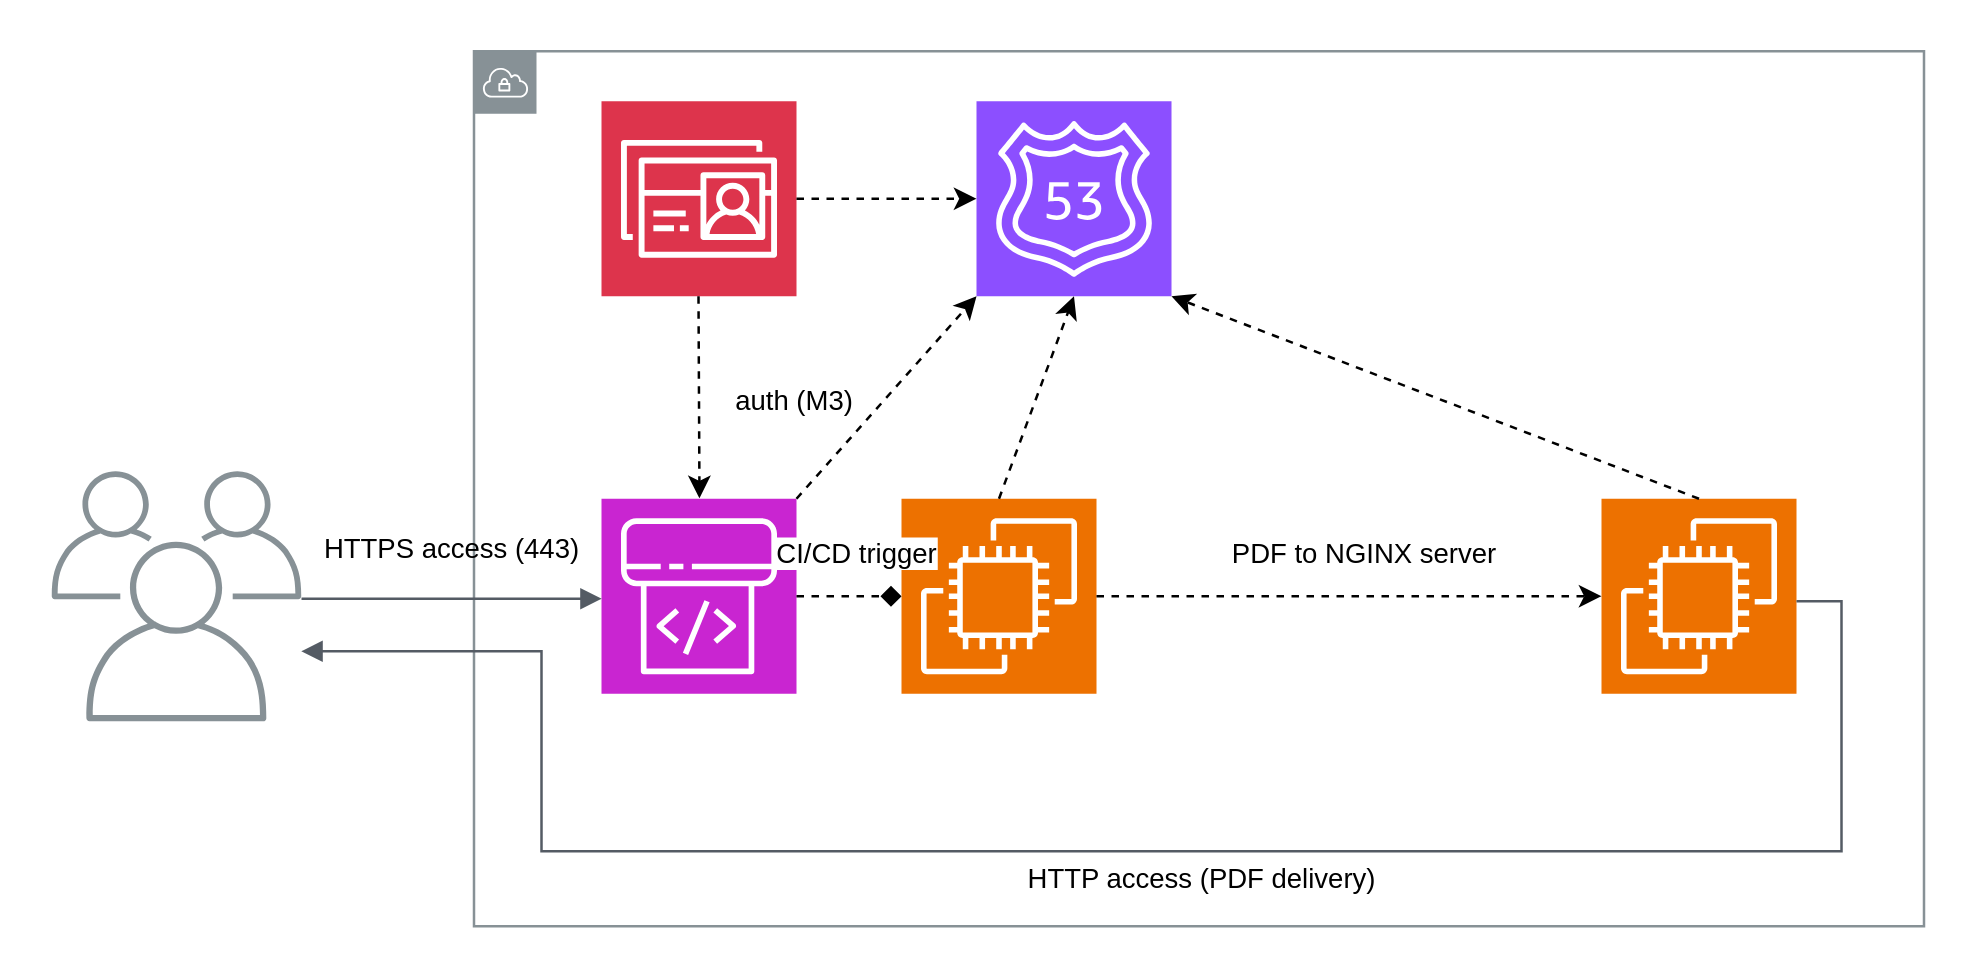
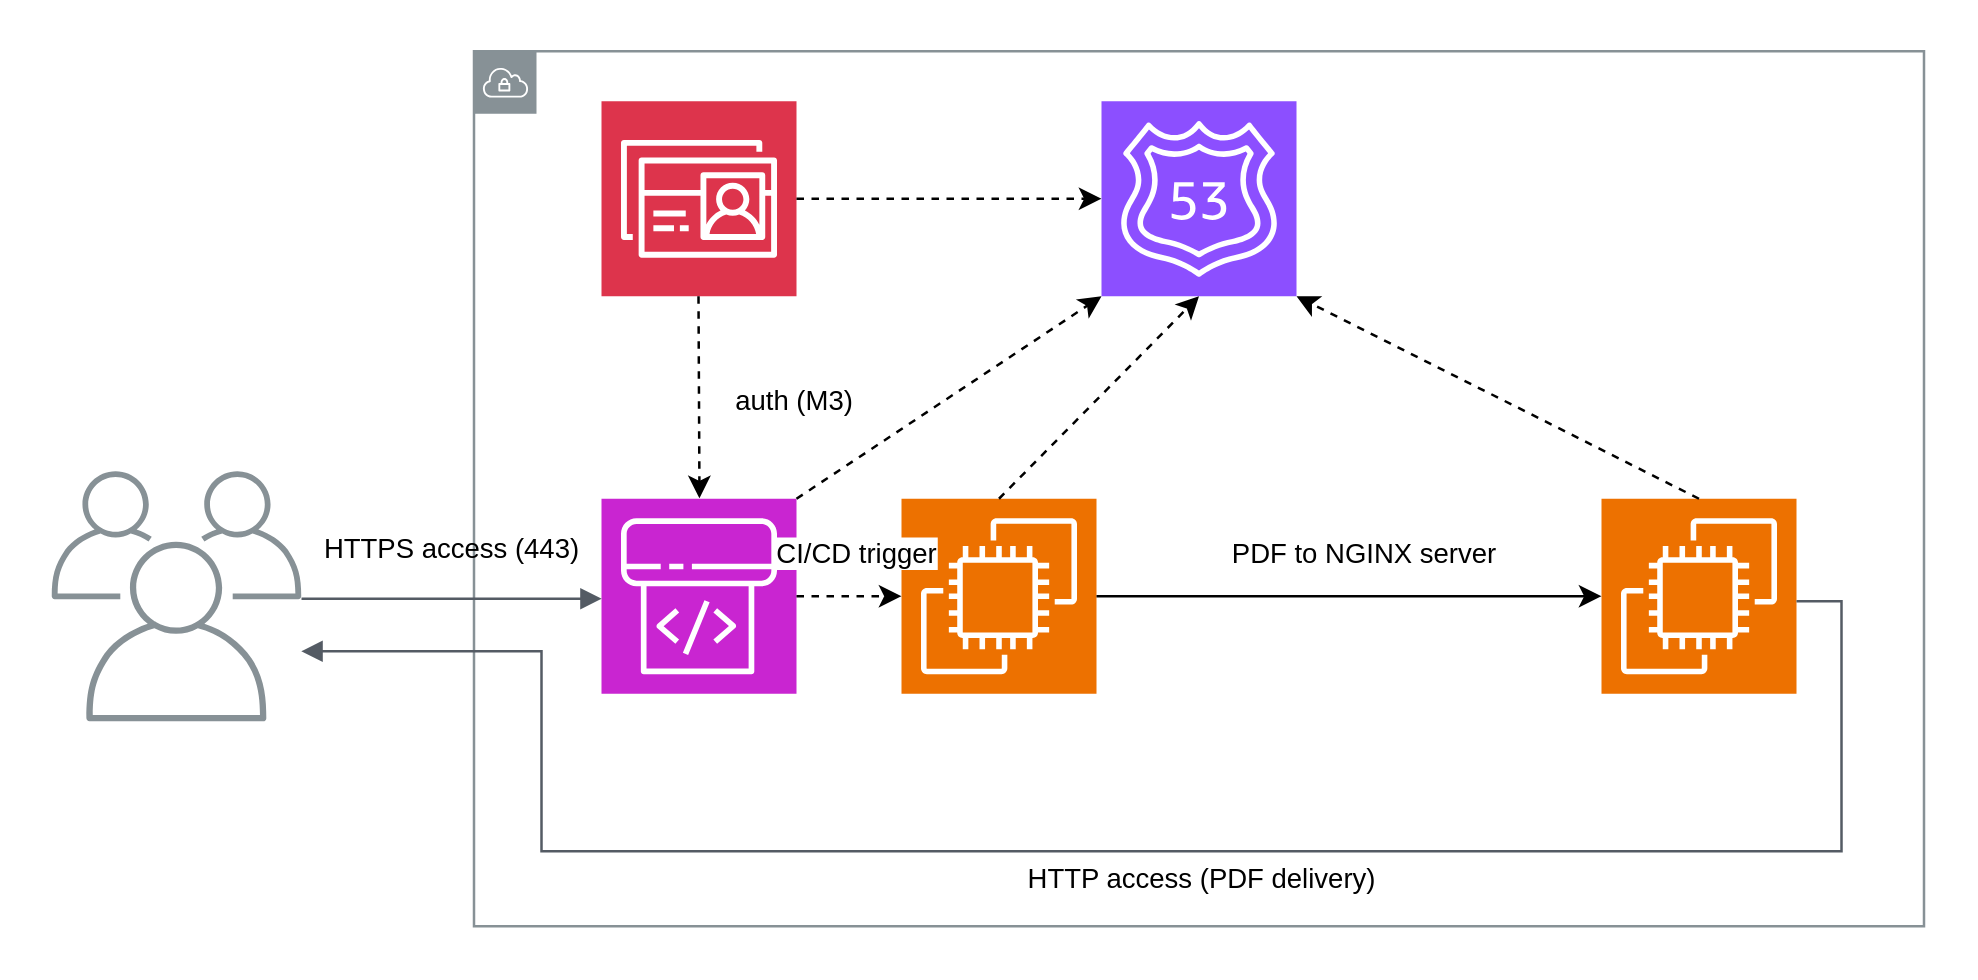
(1074, 199) -> (1199, 199)
(880, 596) -> (882, 596)
(1337, 596) -> (1337, 596)
